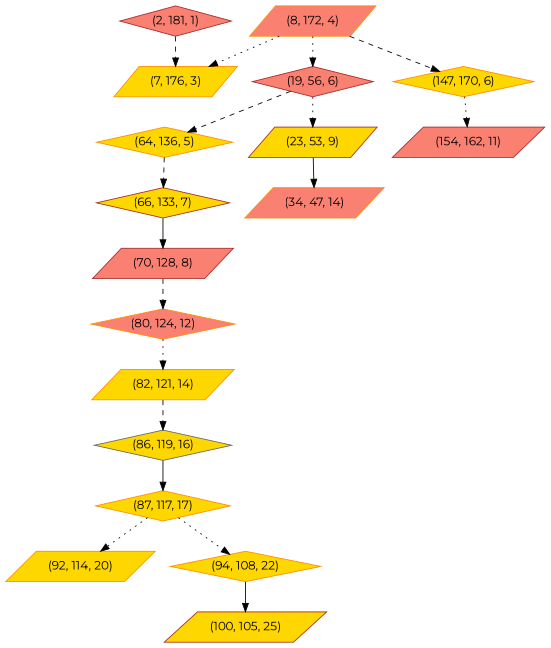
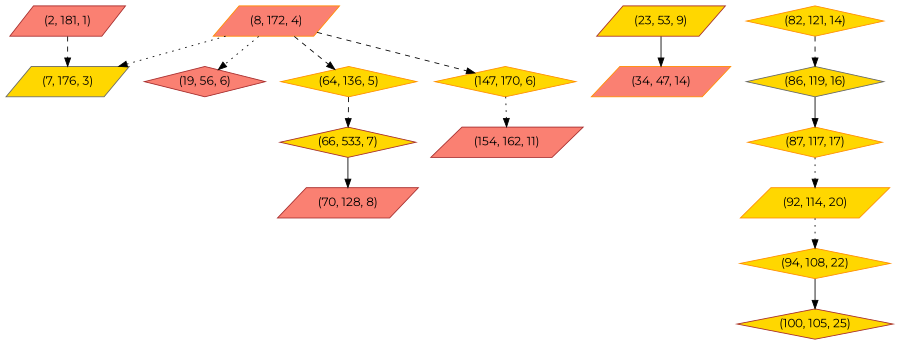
(176, 21) -> (68, 21)
(176, 82) -> (68, 82)
(313, 108) -> none
(243, 110) -> (311, 50)
(163, 203) -> (348, 142)
(163, 324) -> none
(163, 385) -> (815, 21)
(201, 534) -> (815, 229)
(245, 627) -> (815, 324)
